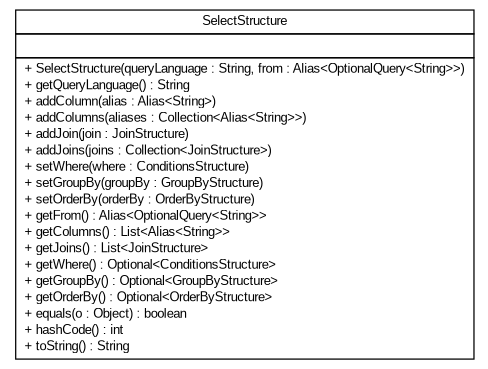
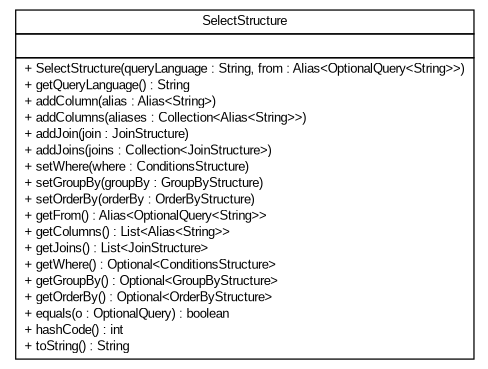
(106, 314) -> (127, 314)
